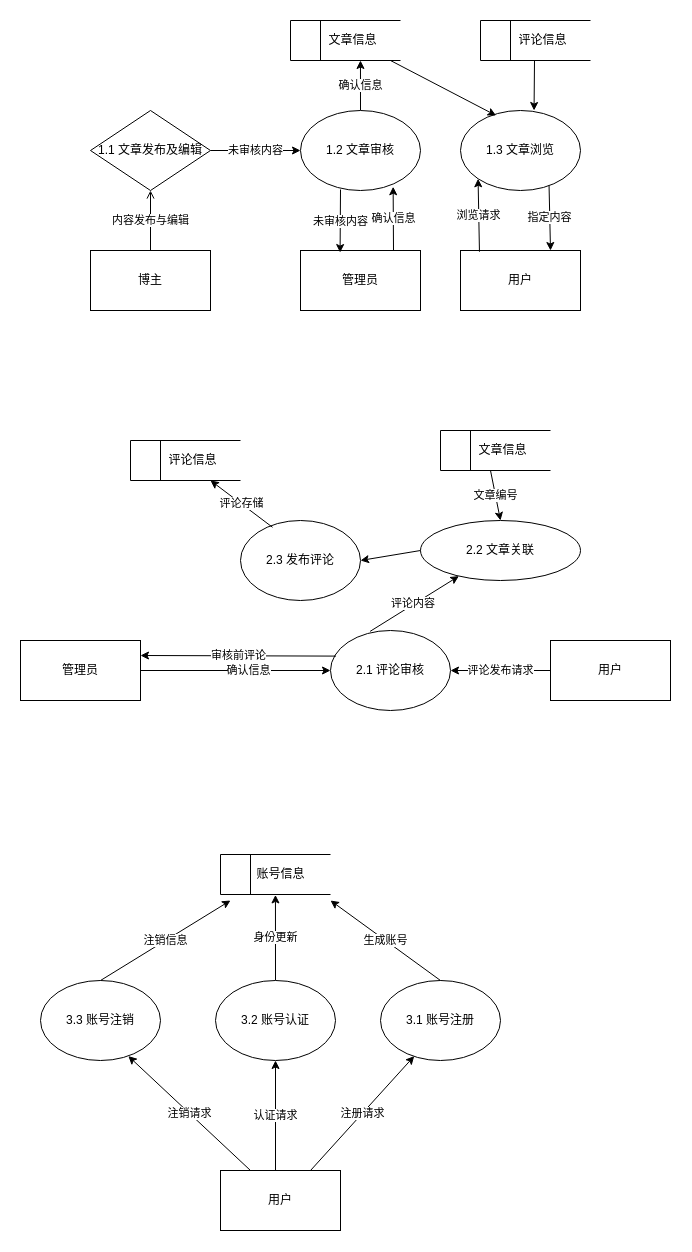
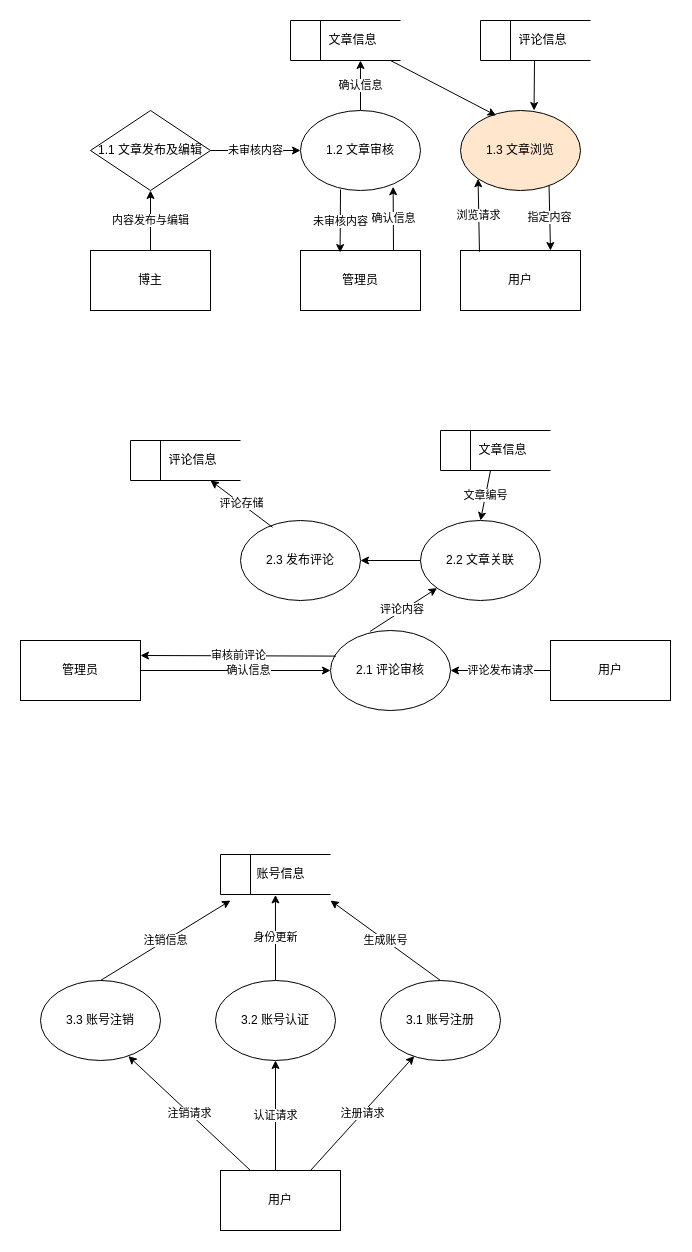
(521, 151) -> (521, 151)
(151, 196) -> (151, 198)
(501, 551) -> (481, 561)
